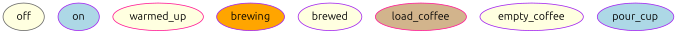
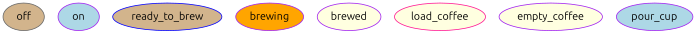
(24, 17) -> (24, 17)
(158, 17) -> none
none -> (167, 17)
(421, 17) -> (440, 17)
